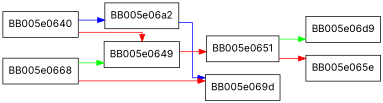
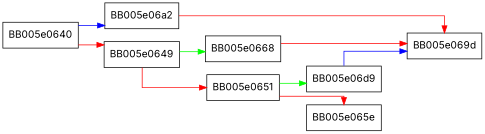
(192, 46) -> (317, 16)
none -> (365, 51)
(88, 63) -> (189, 52)
